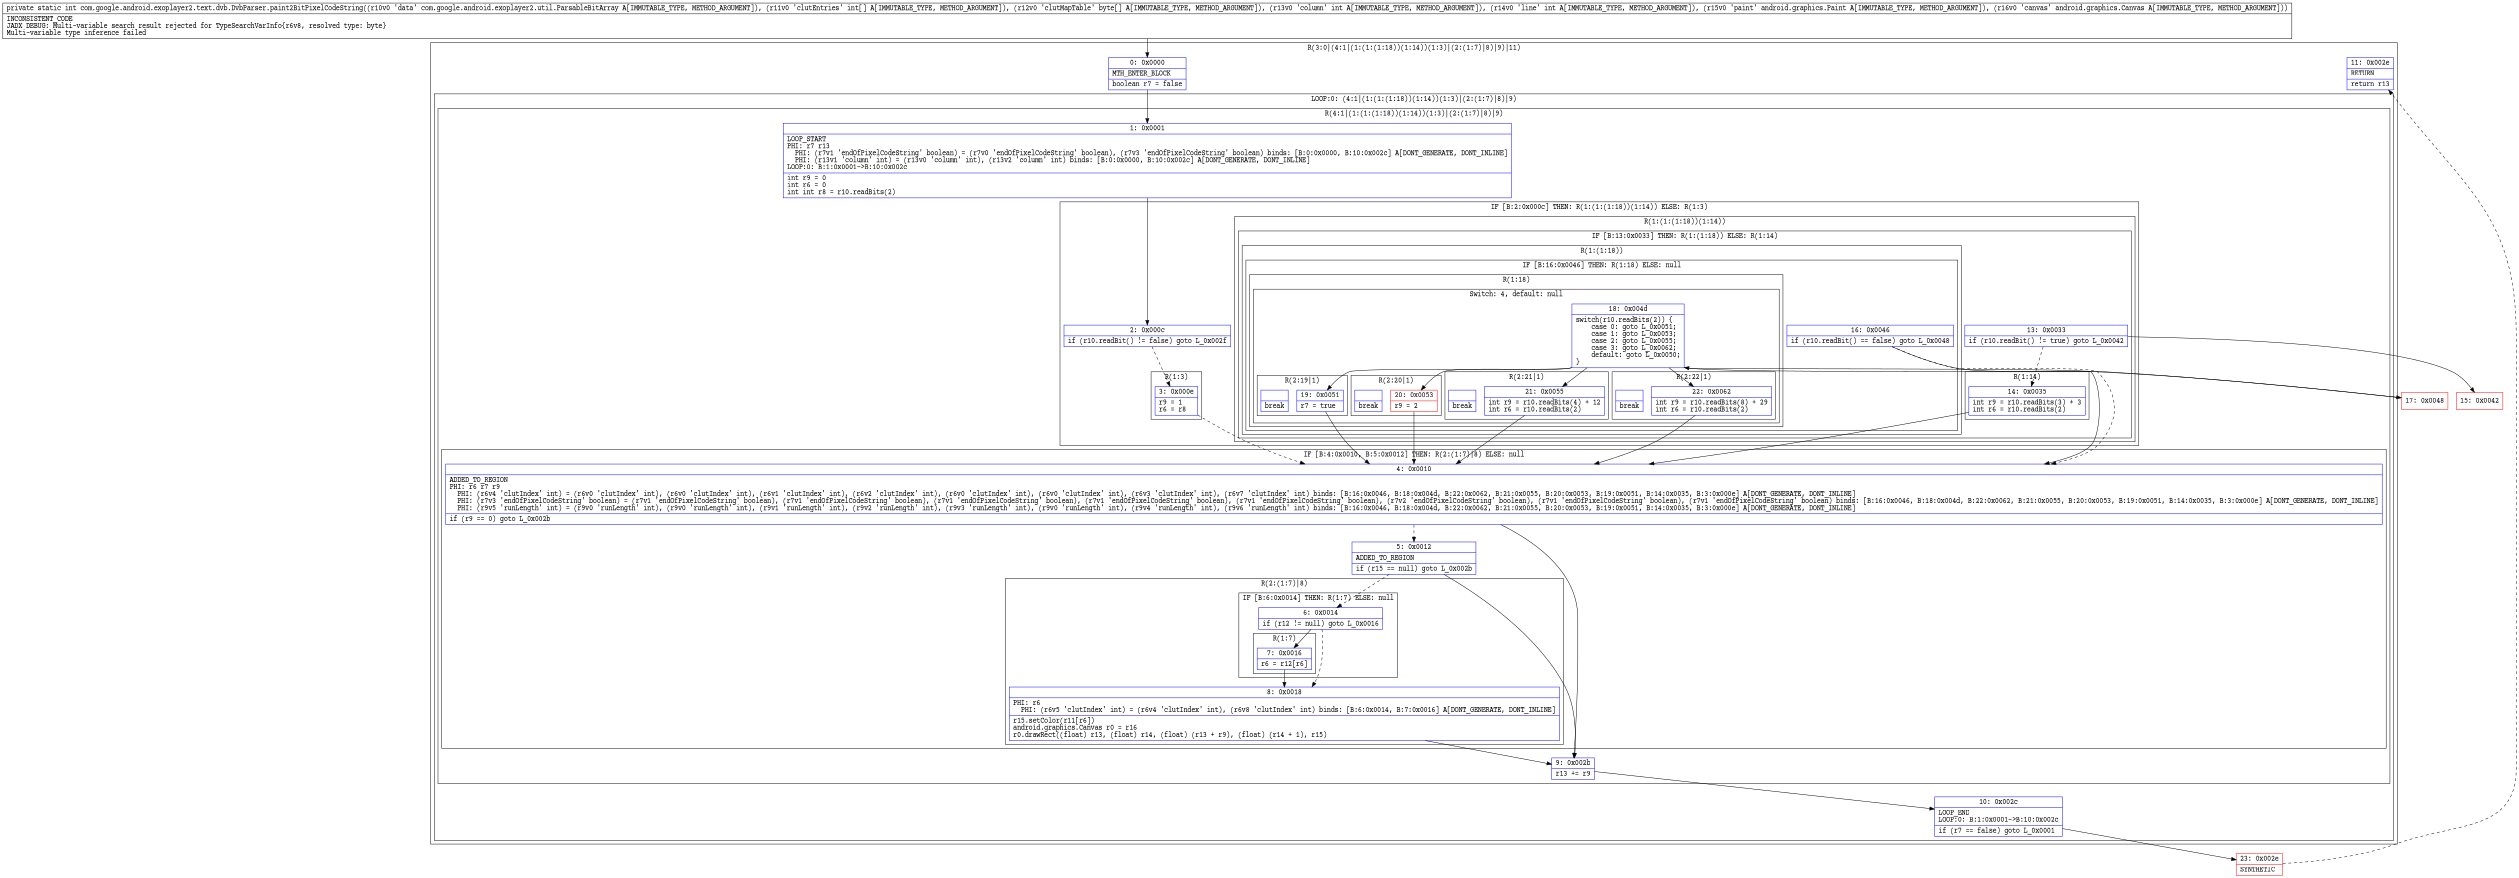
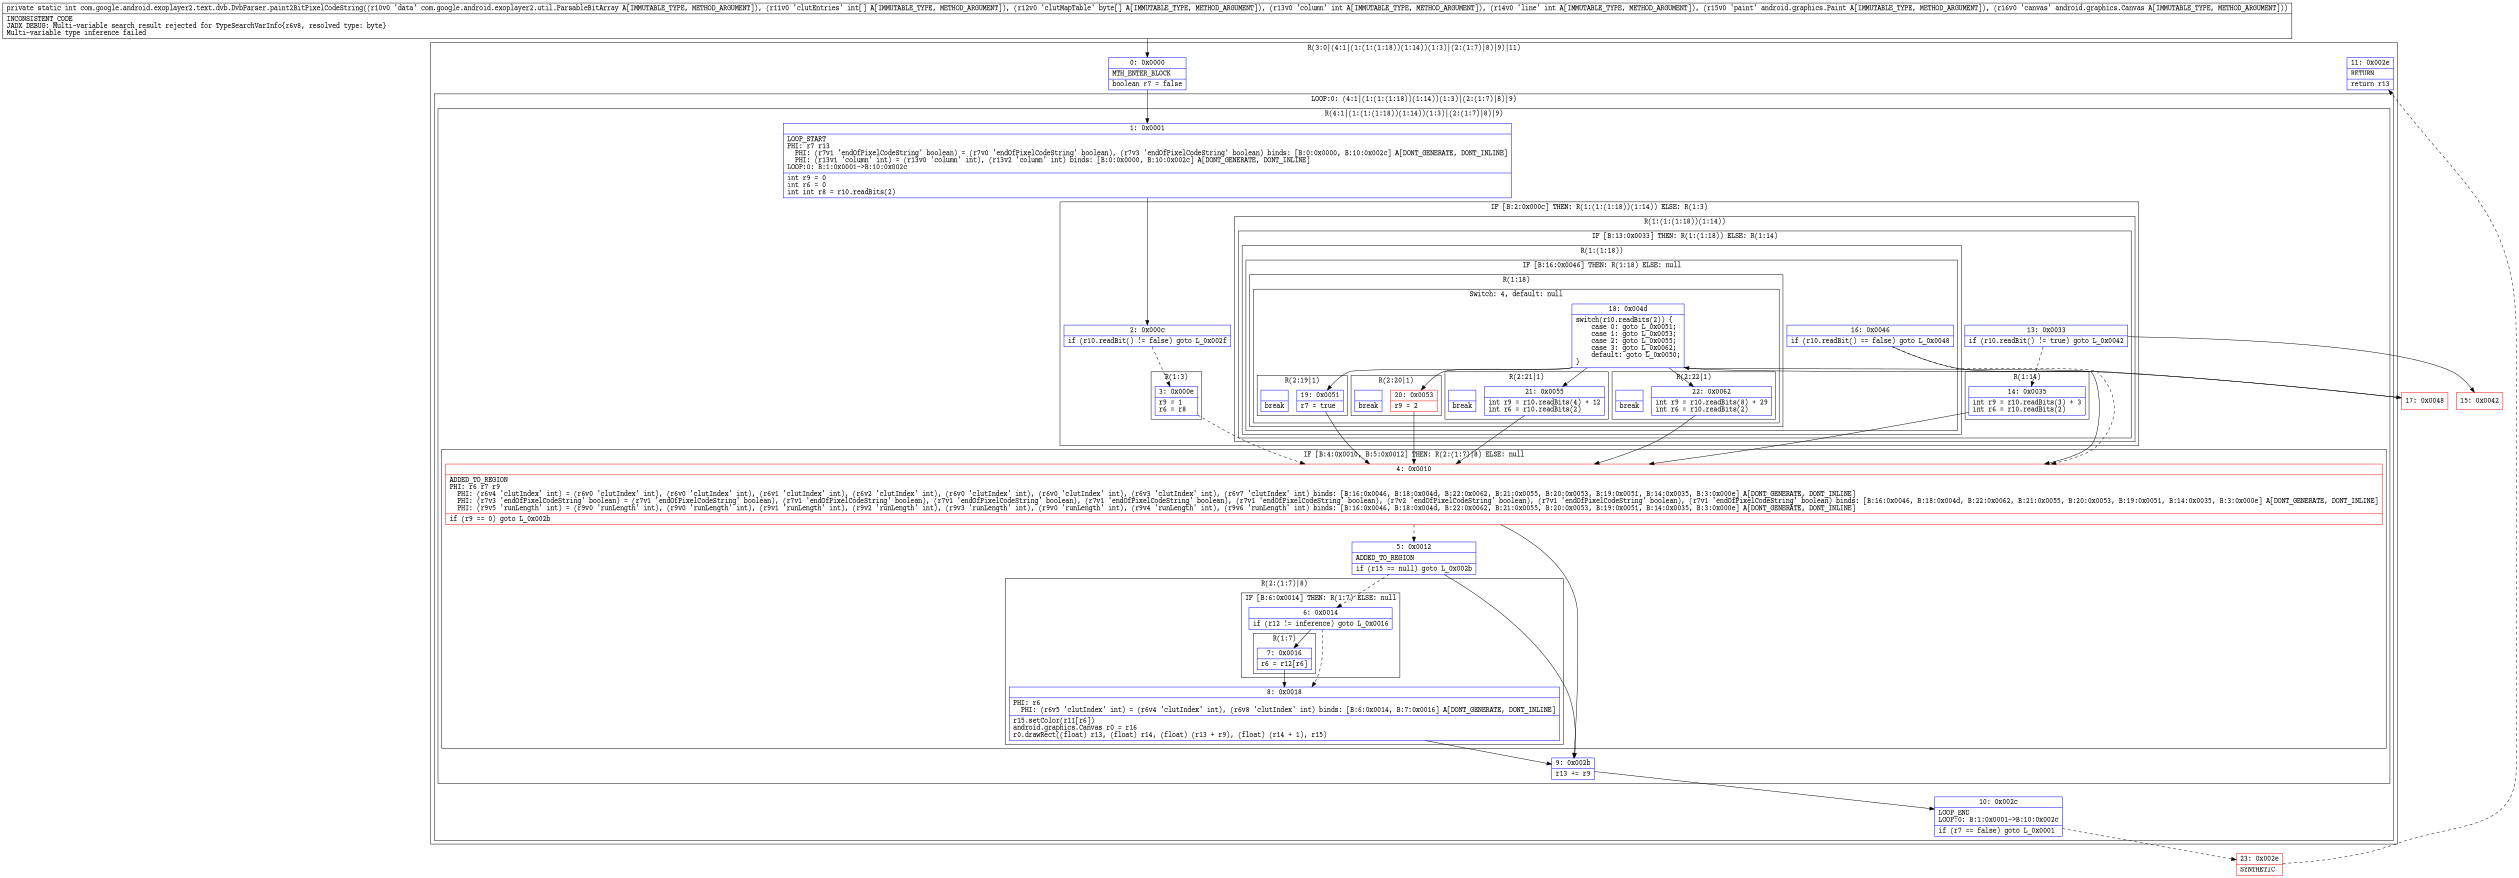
(1414, 494) -> (1414, 494)
(1321, 624) -> (1321, 624)
(2168, 848) -> (2168, 848)
